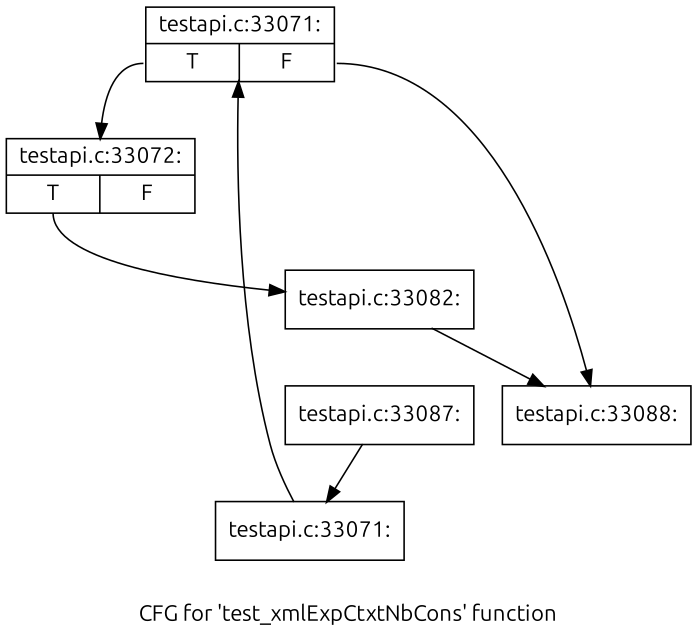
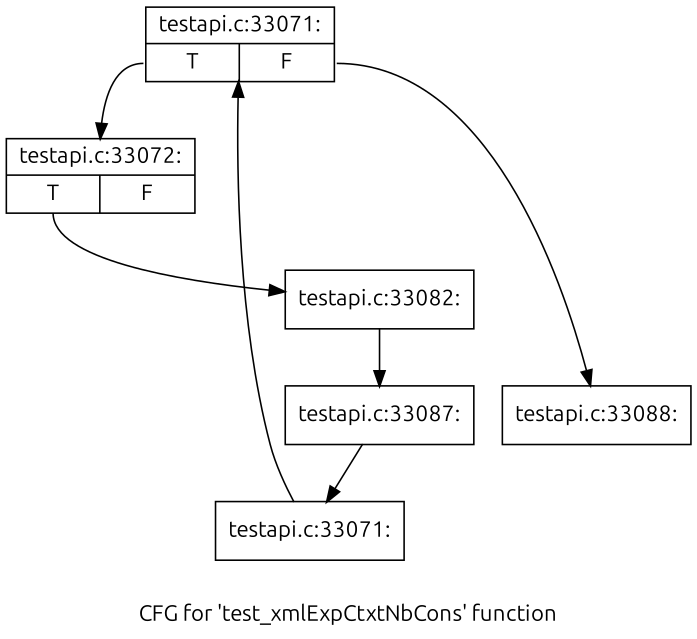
(481, 354) -> (380, 350)
